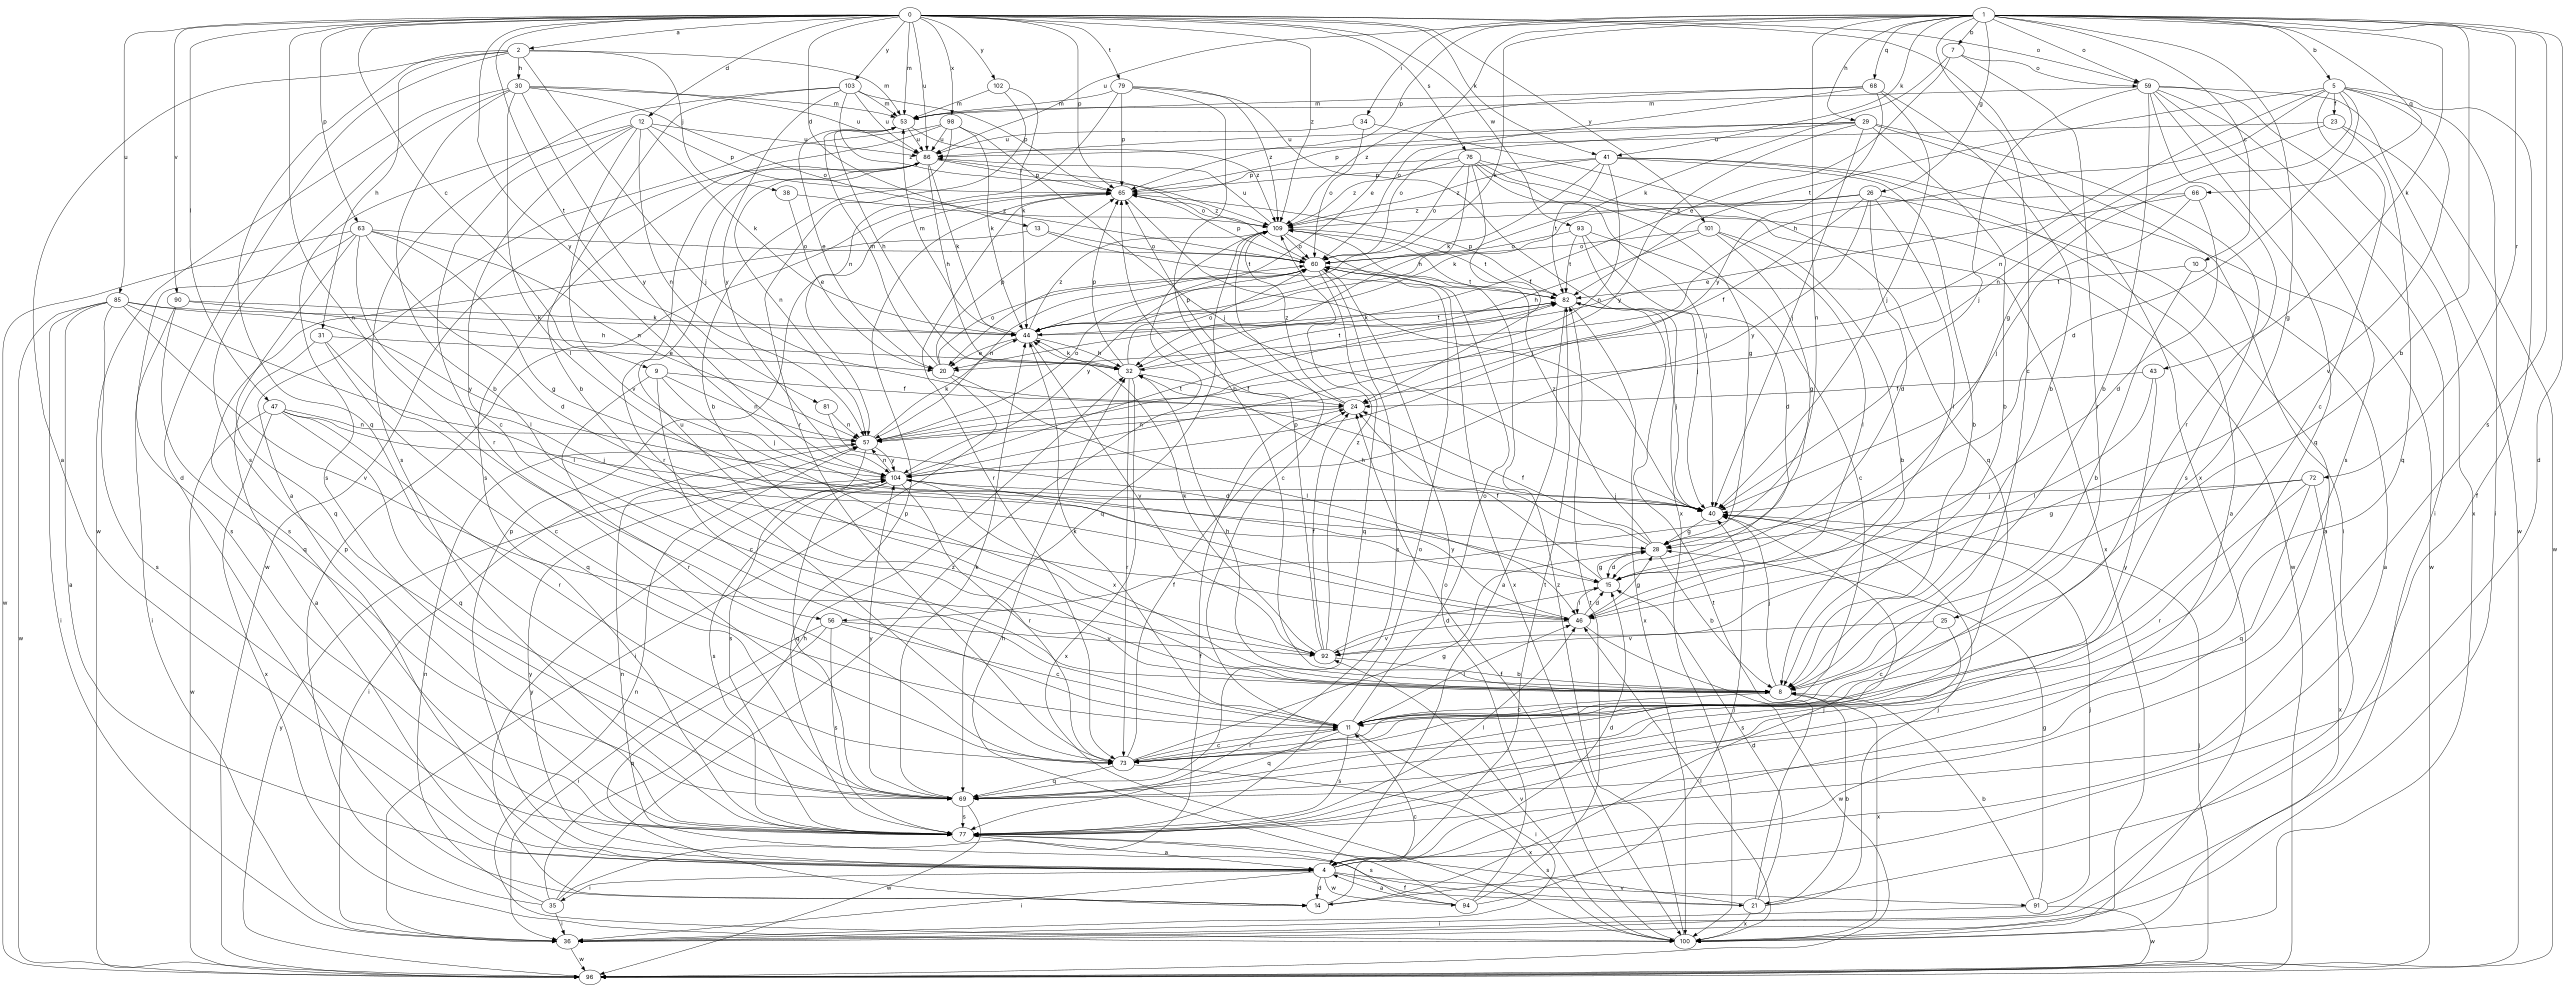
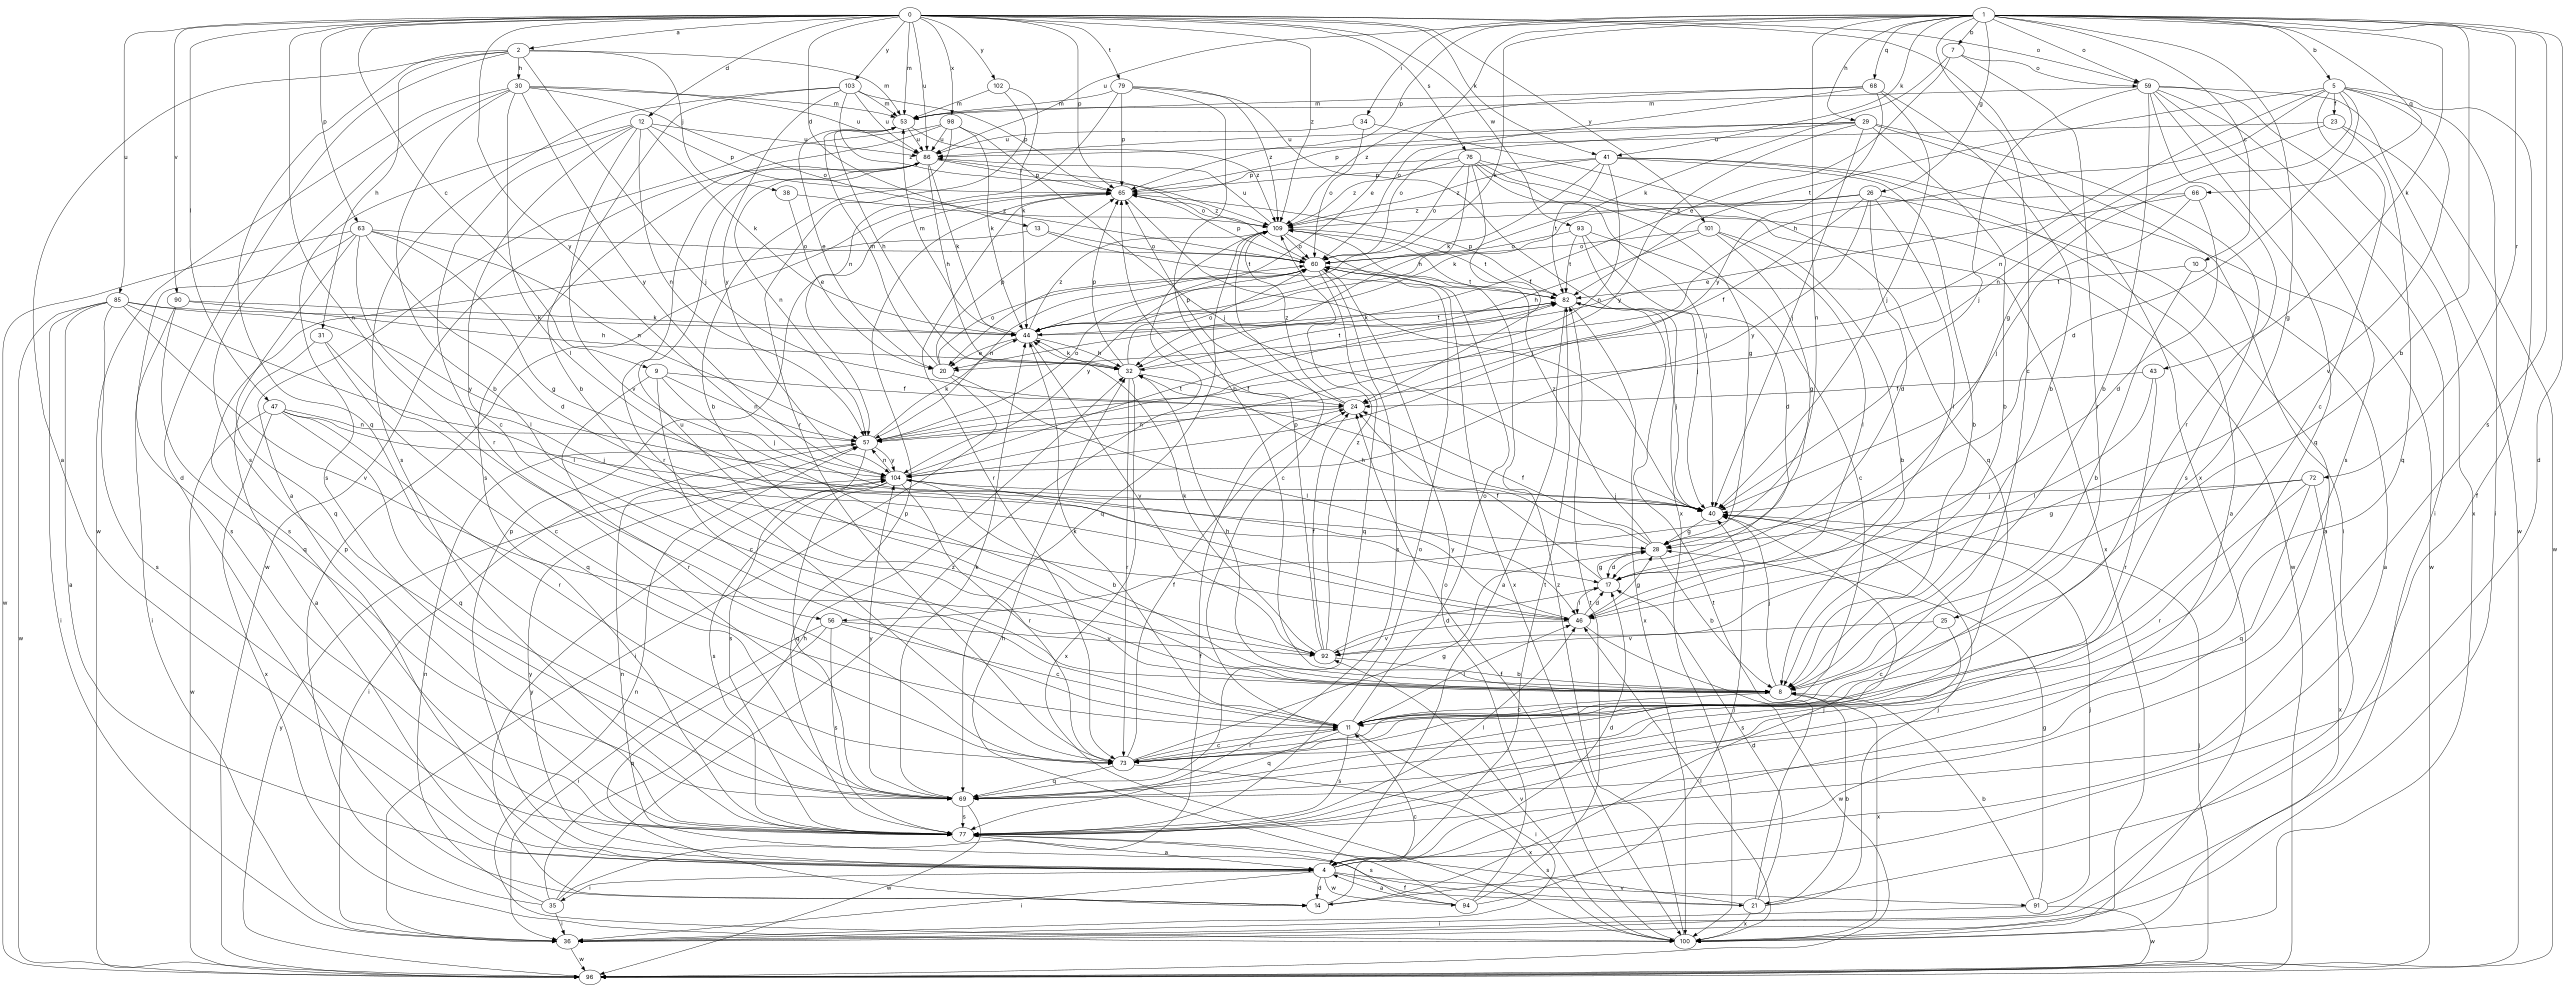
(630, 353) -> none
(826, 407) -> none
(2126, 567) -> (2126, 567)
(1115, 585) -> (1115, 585)
(1609, 585) -> (1609, 585)
